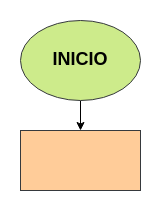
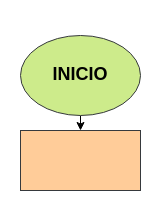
(81, 61) -> (81, 76)
